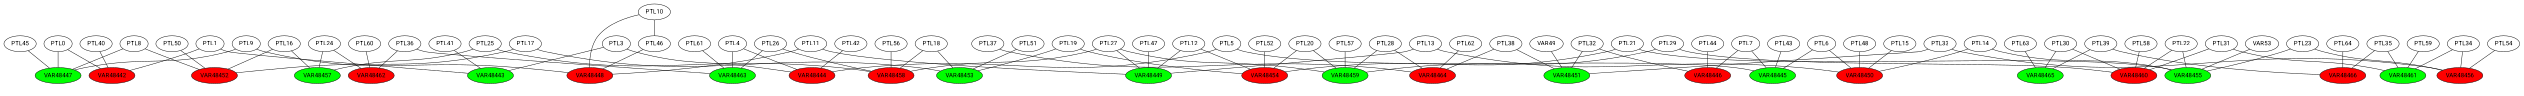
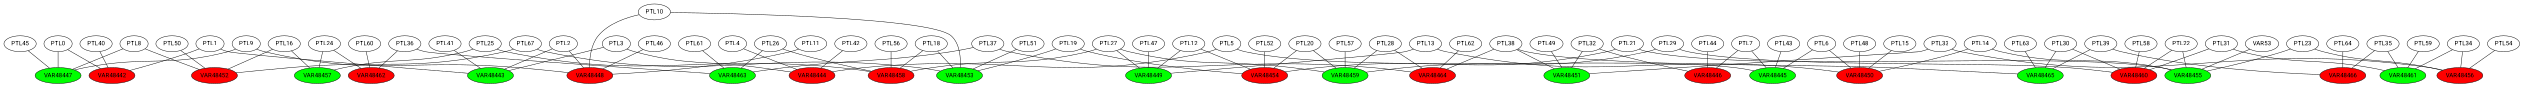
(654, 28) -> (829, 18)
(525, 44) -> (525, 44)
none -> (563, 44)
(1546, 44) -> (1546, 44)
(733, 60) -> (869, 60)
none -> (1817, 66)
(1004, 68) -> none
